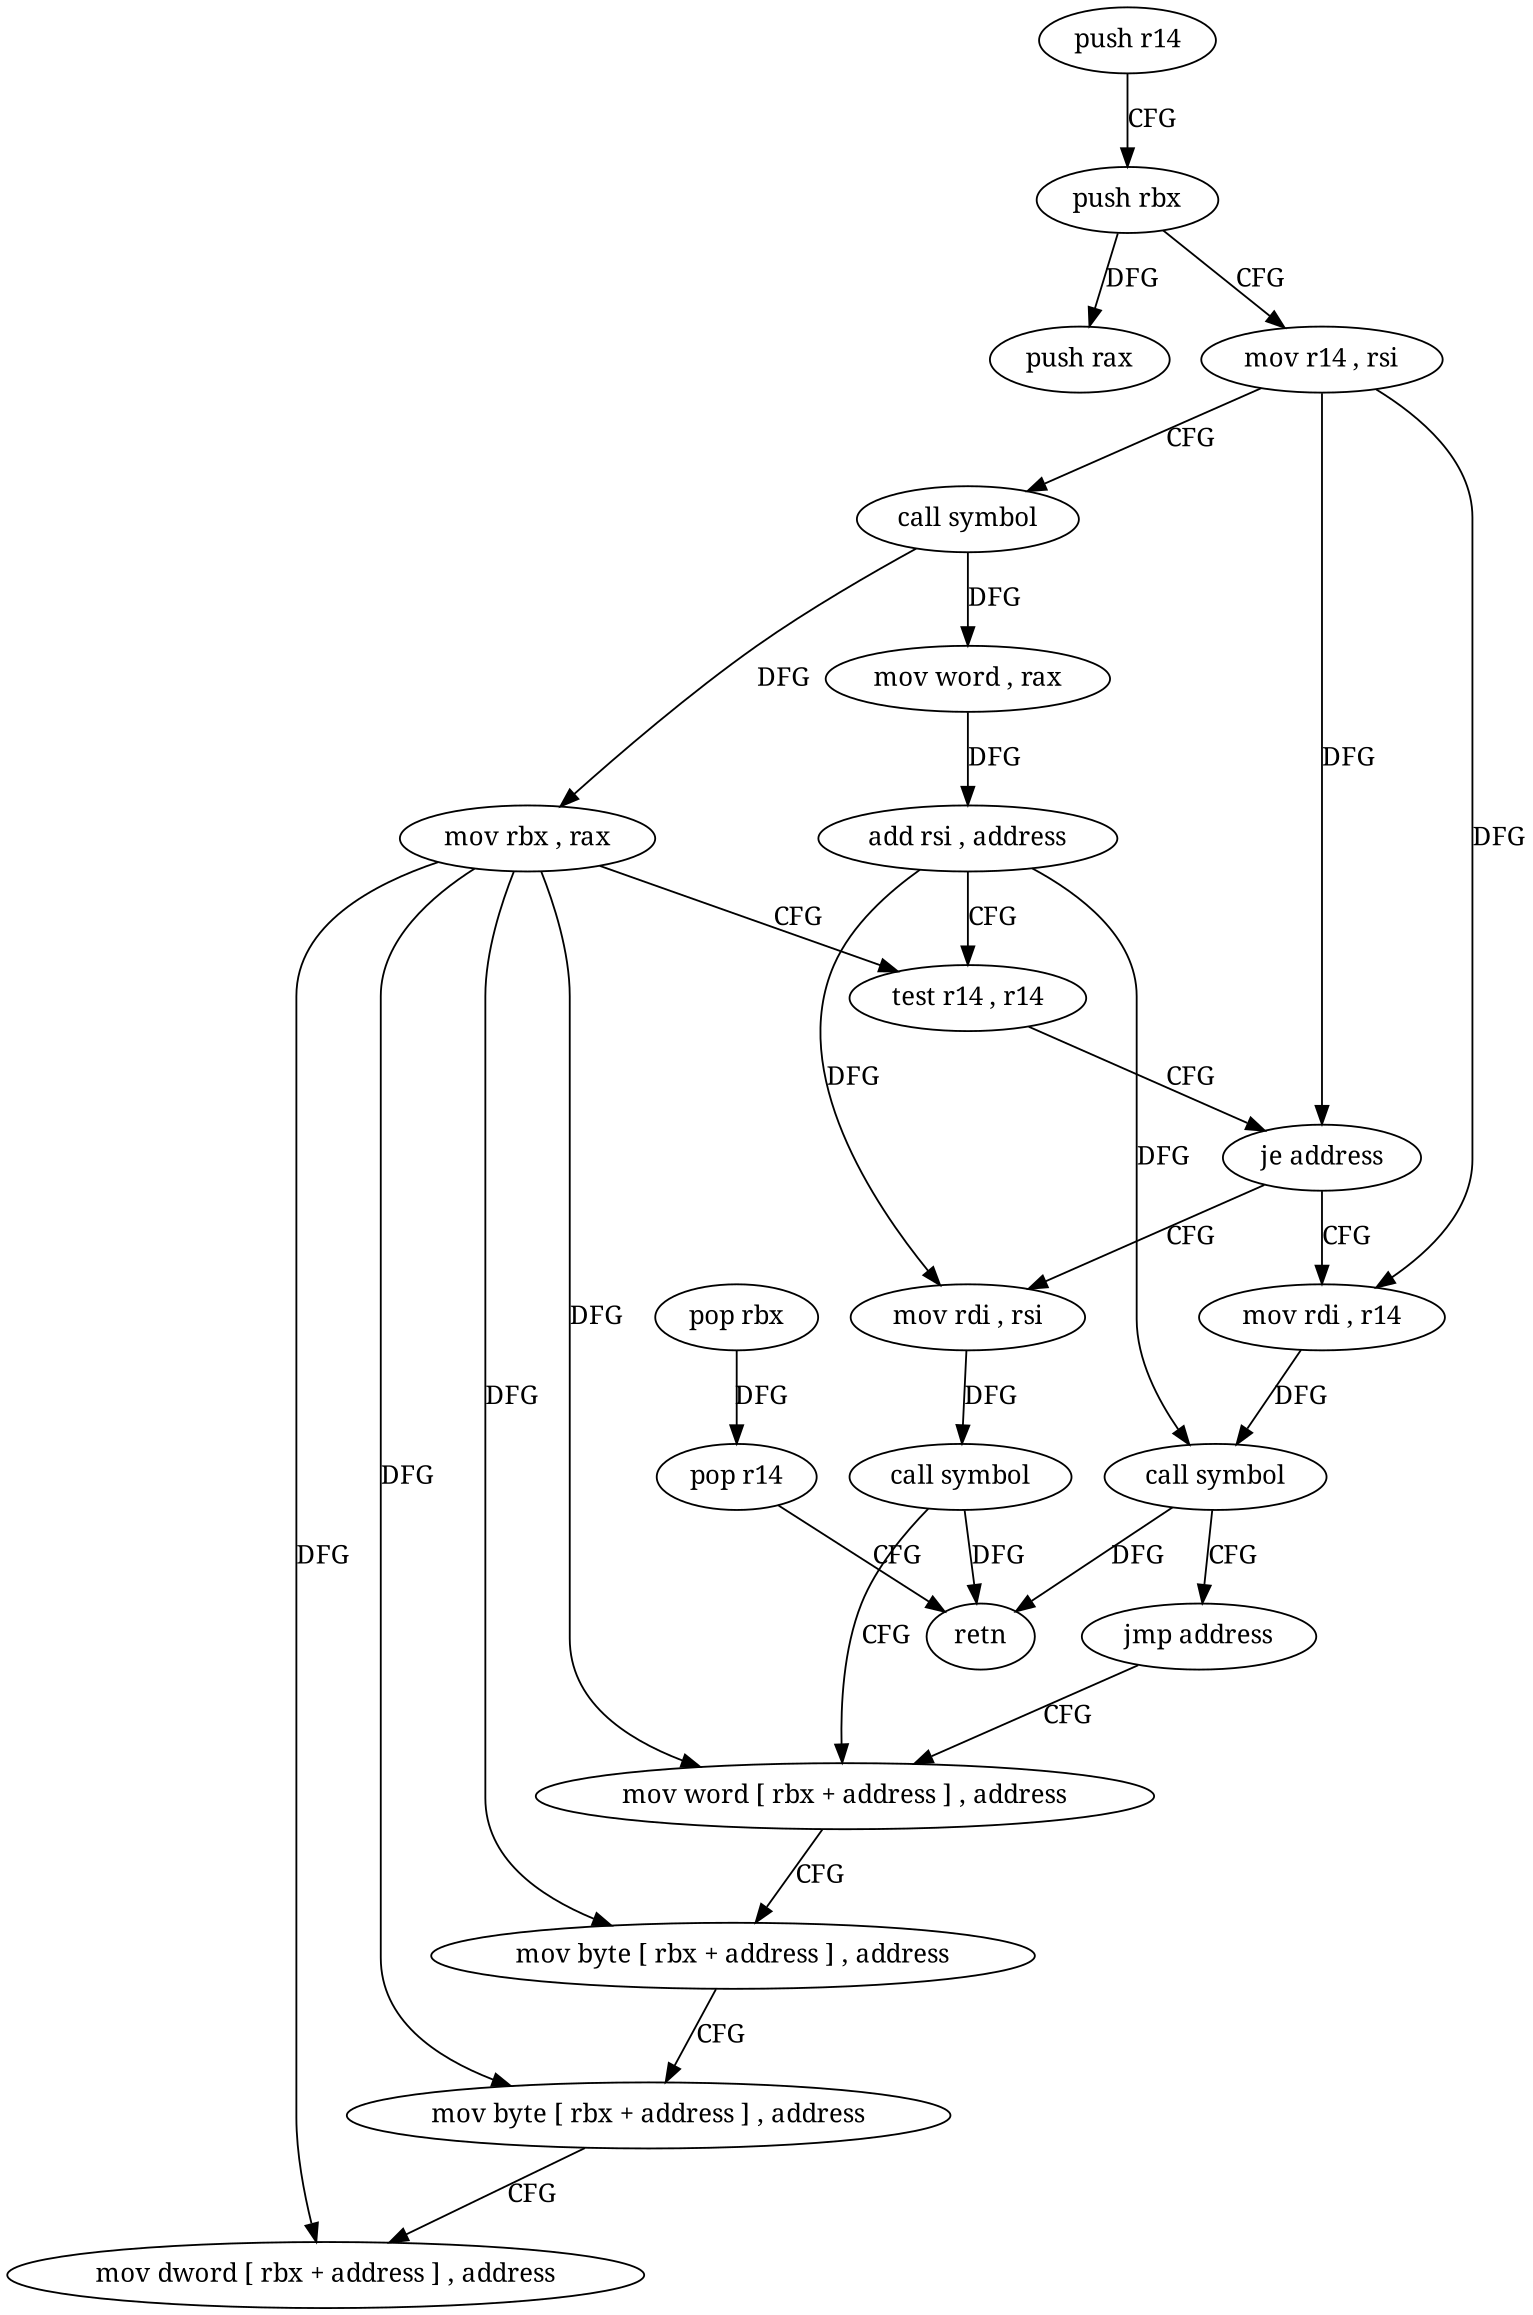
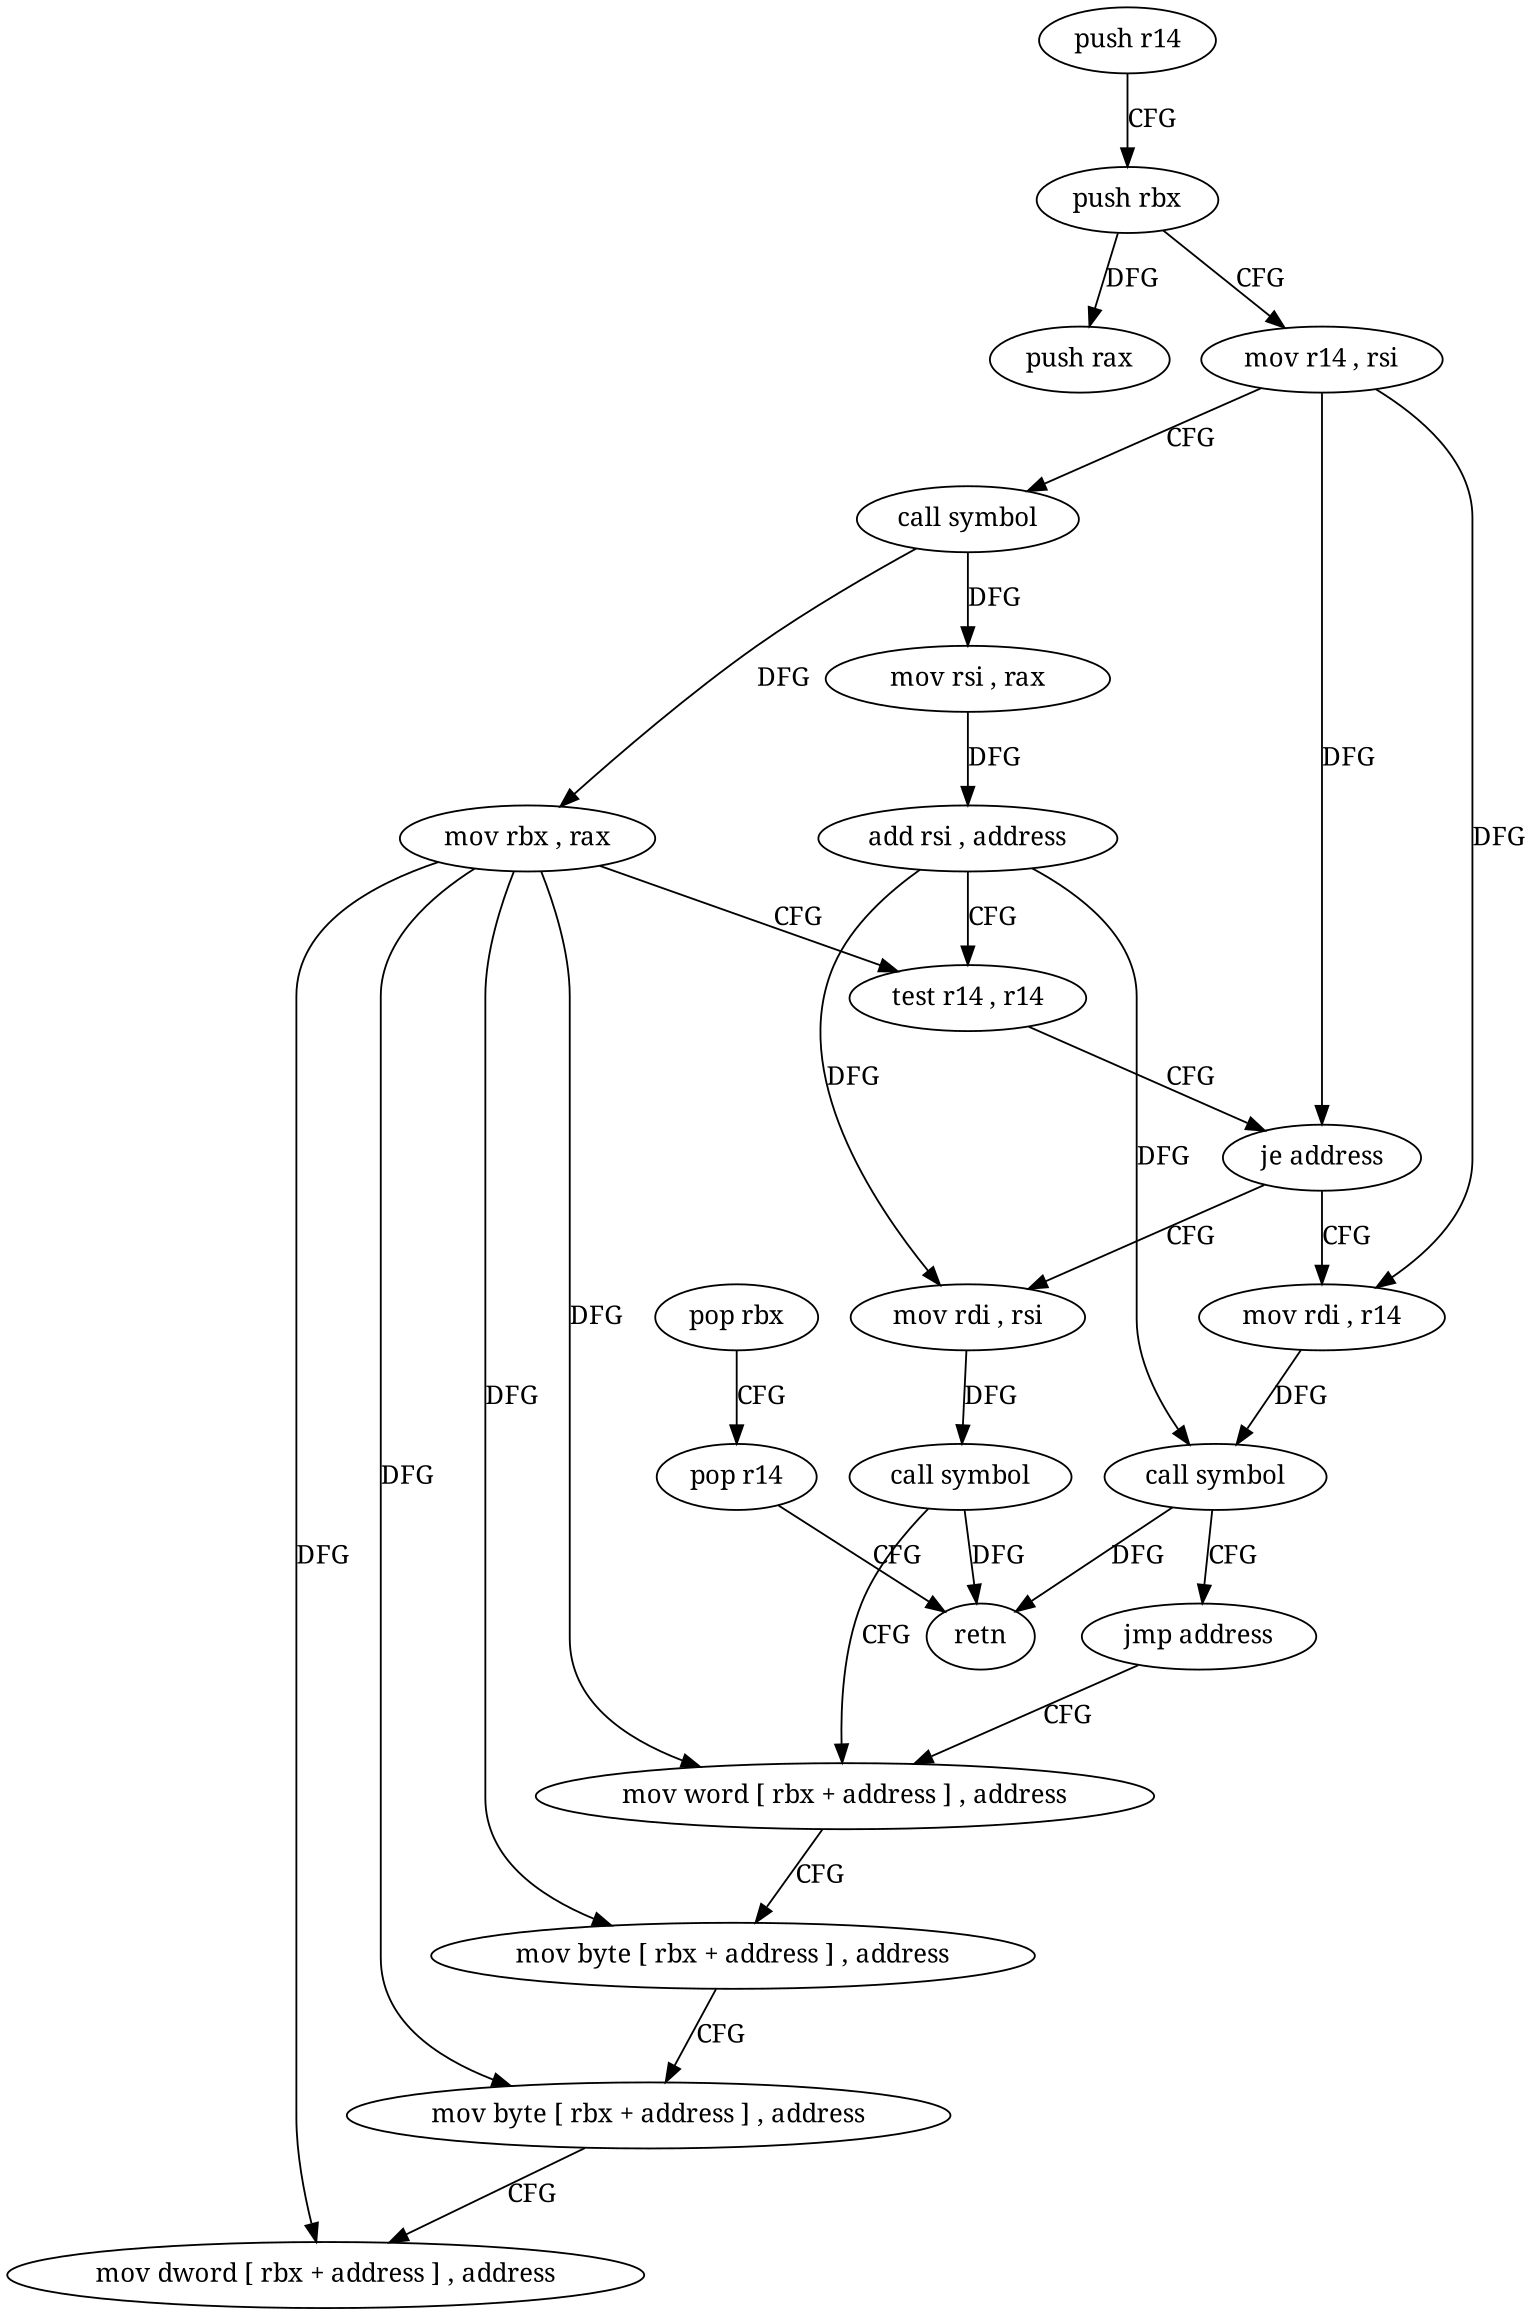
(968, 679) -> (968, 679)
(761, 1397) -> (761, 1397)
